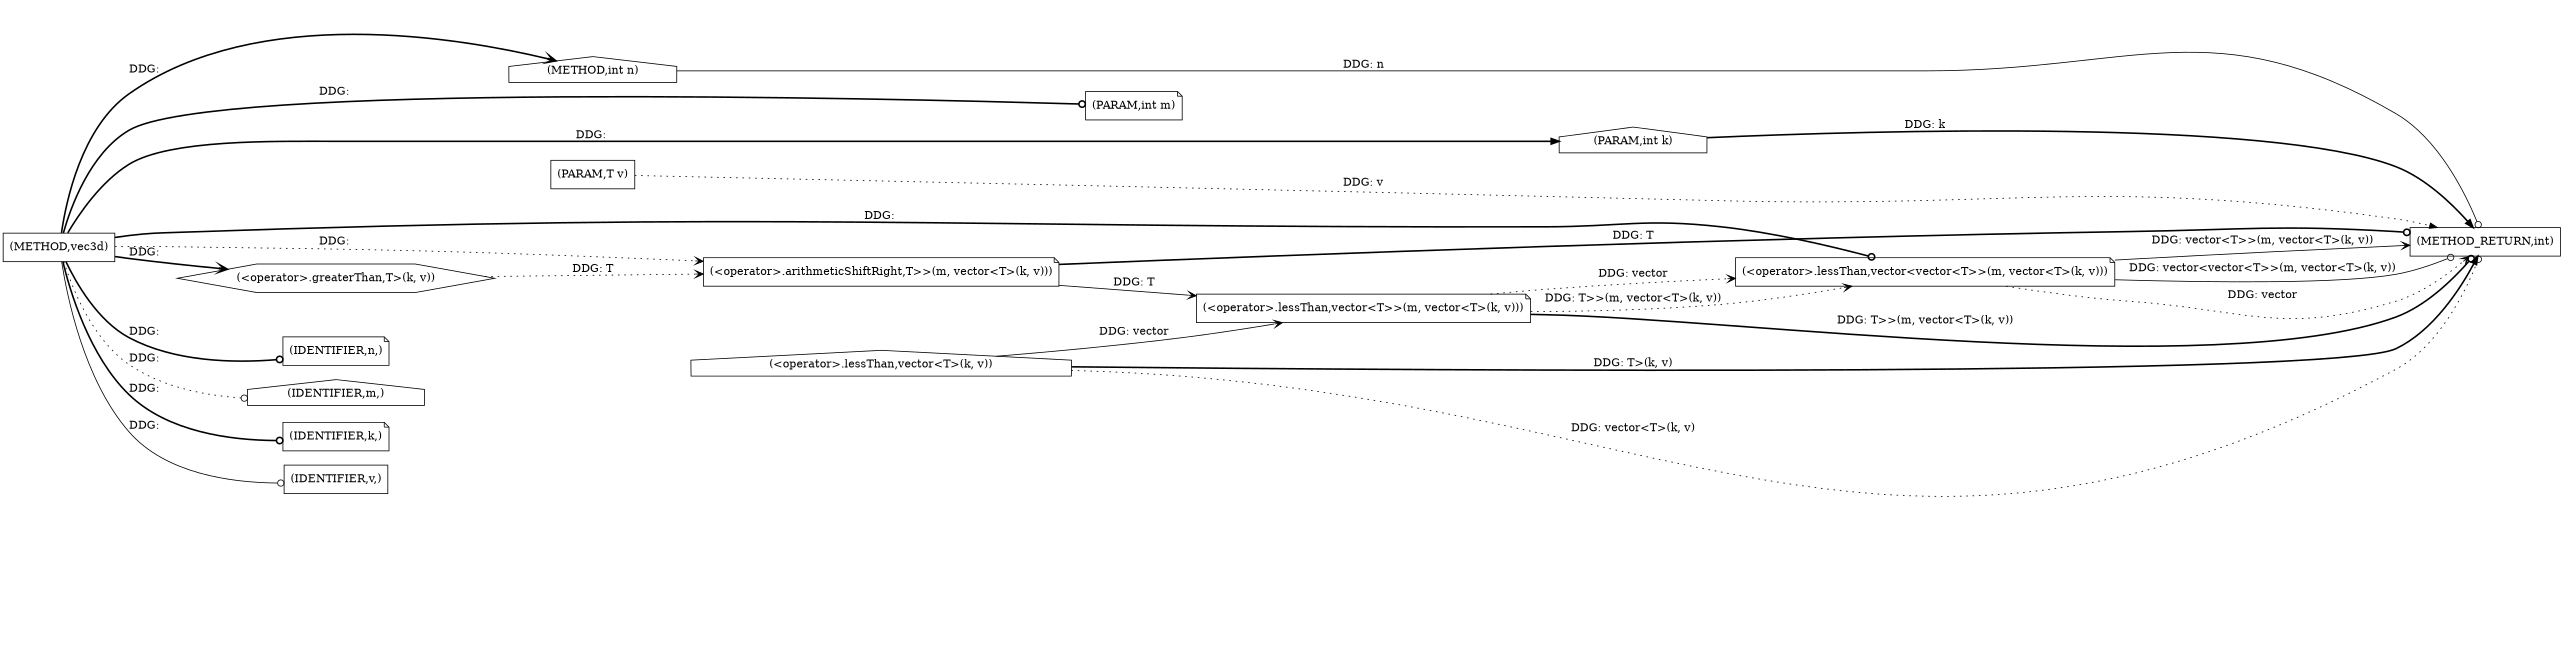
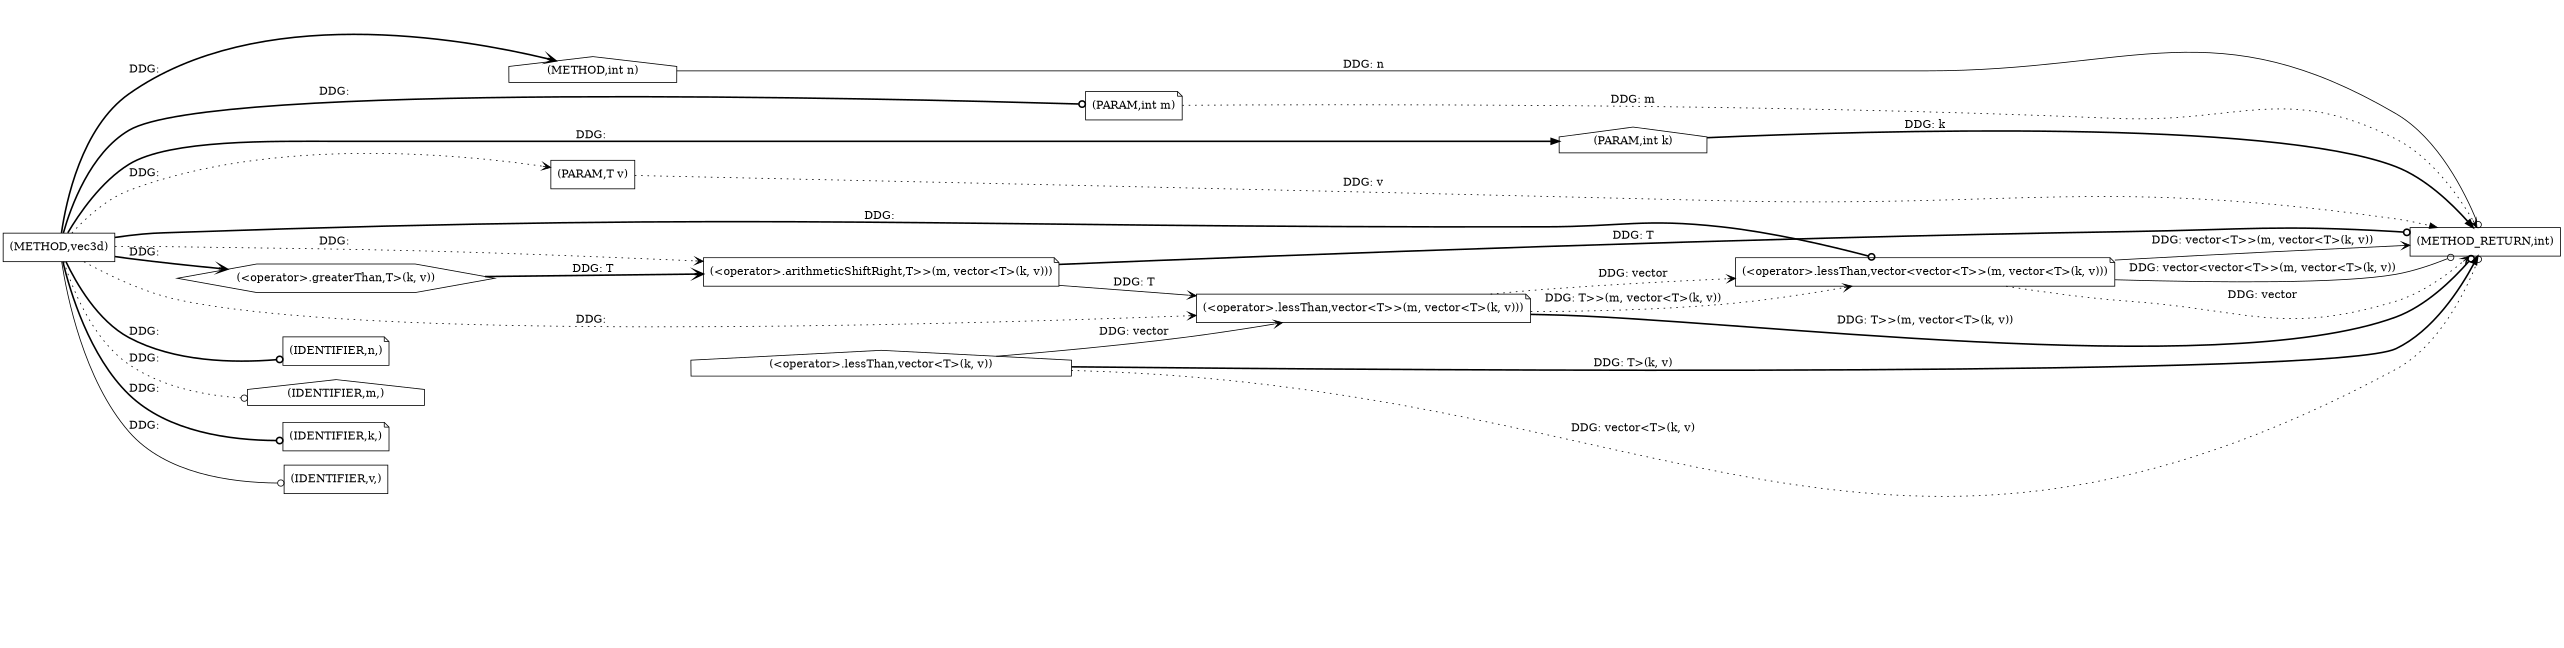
none -> (1849, 110)
none -> (298, 156)
(590, 275) -> (590, 275)
none -> (632, 327)
